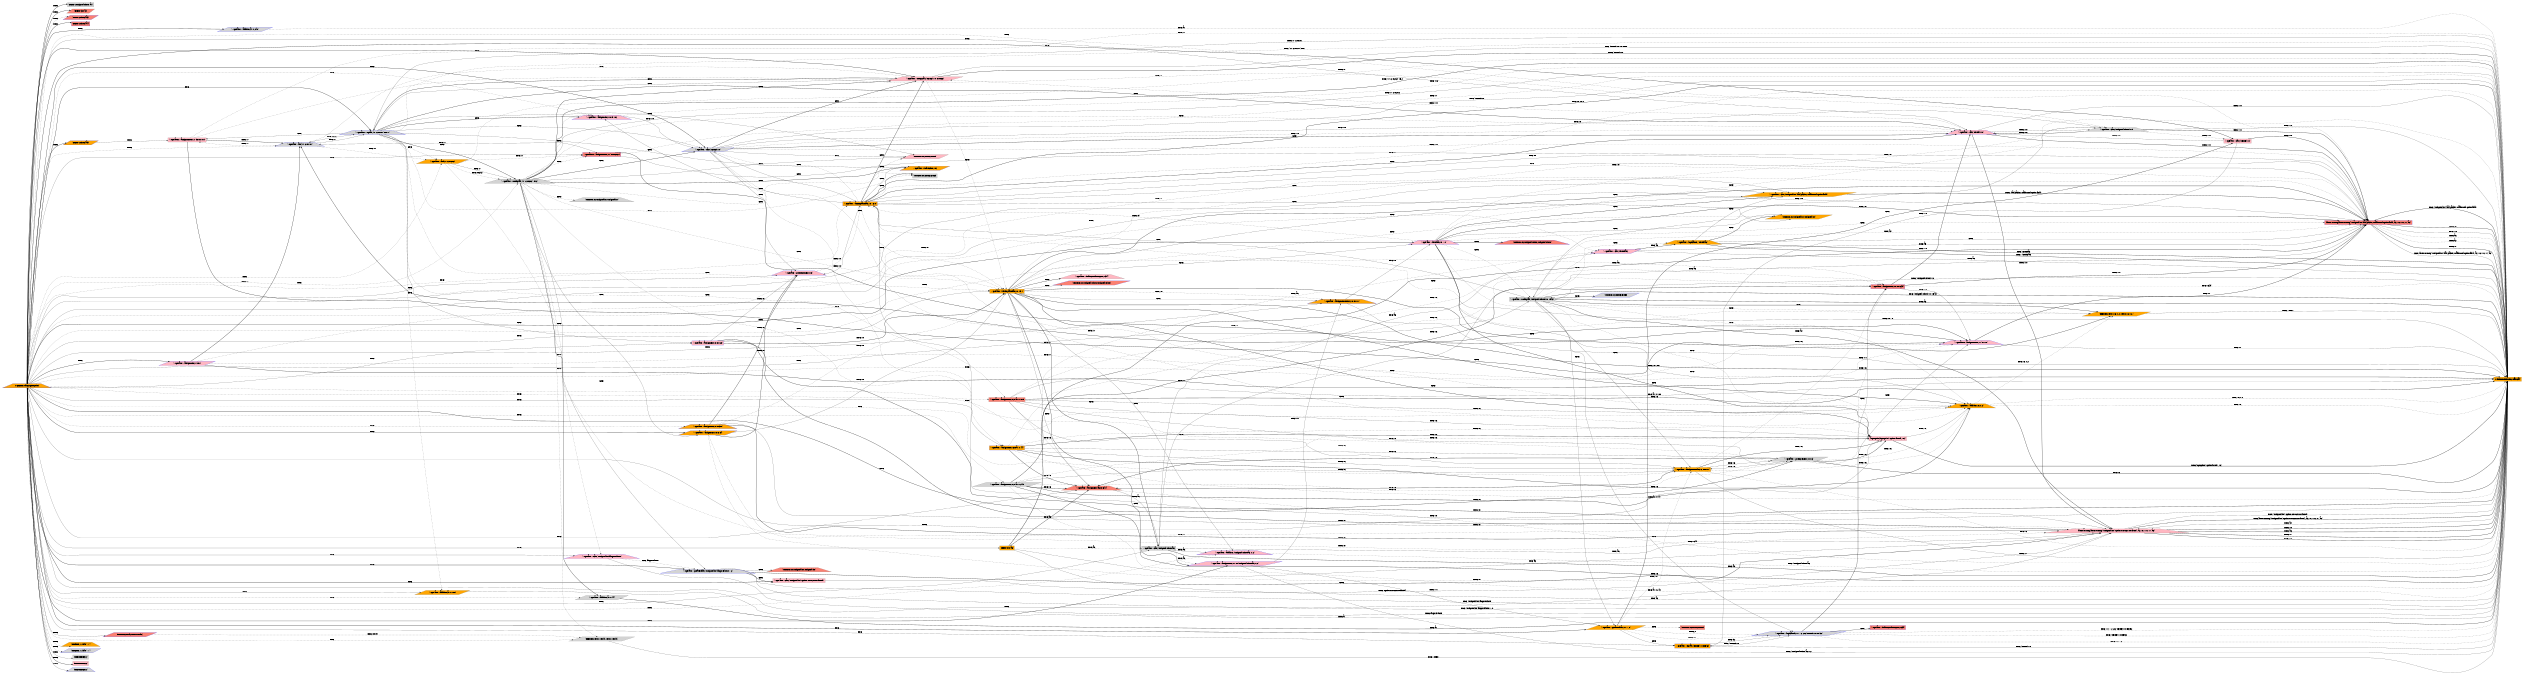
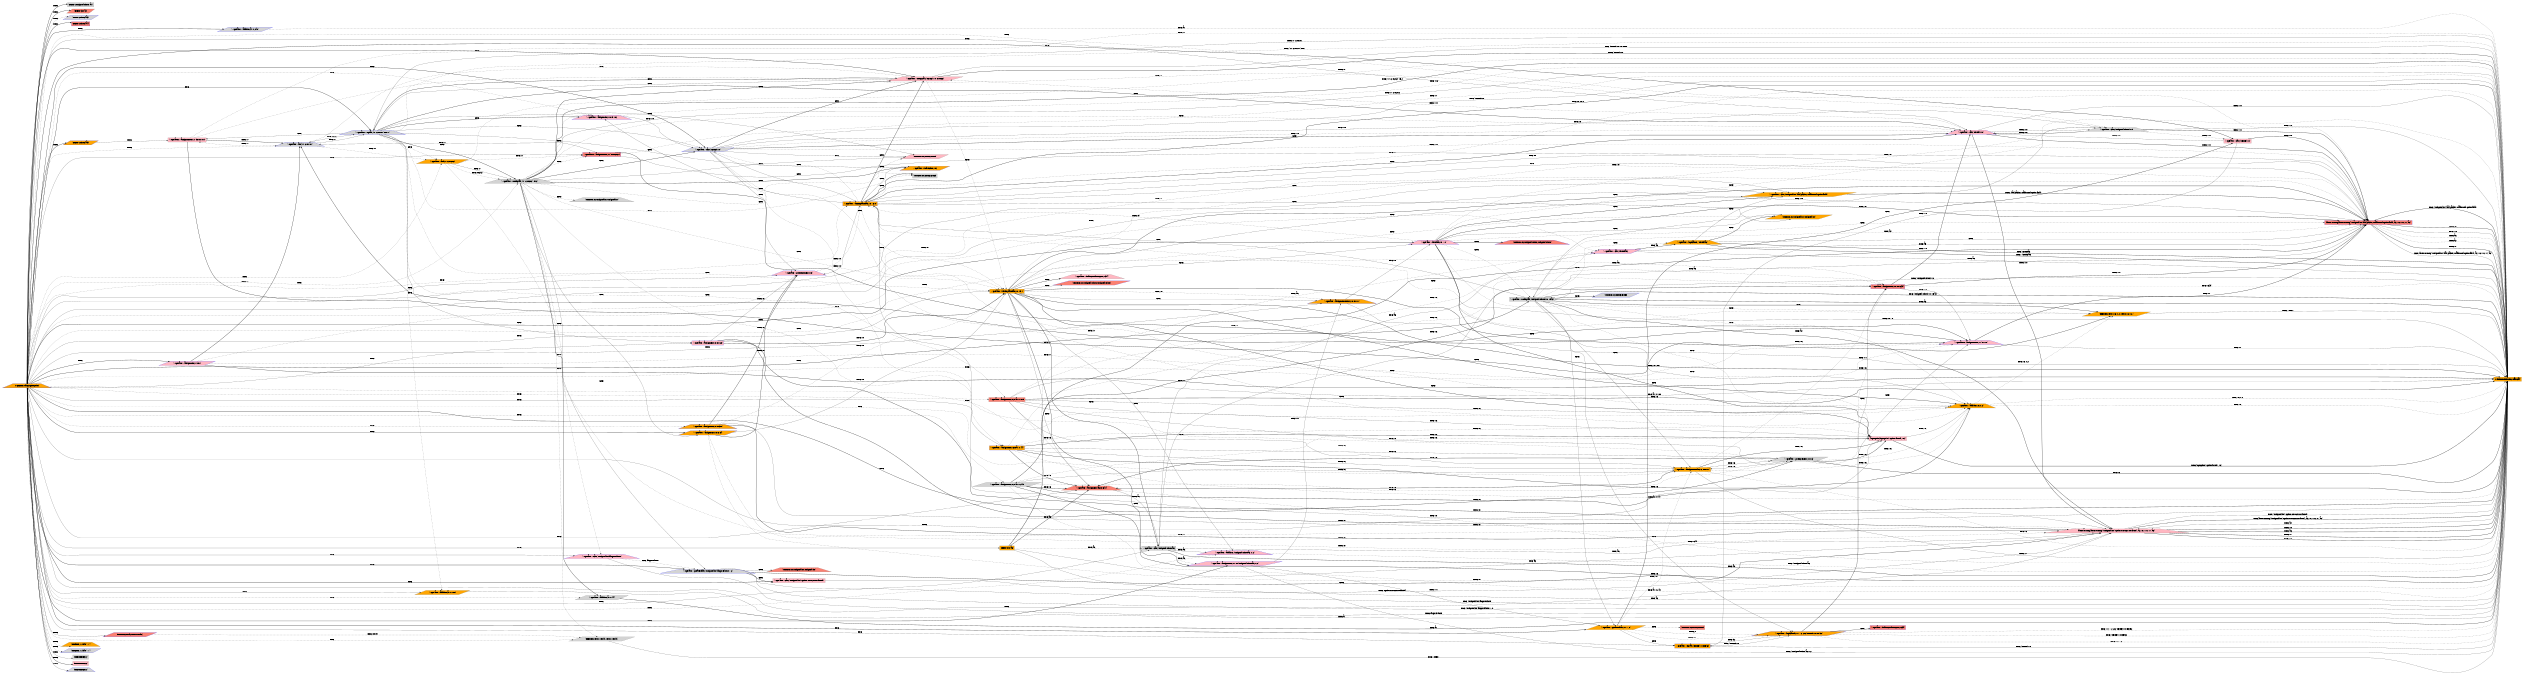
(81, 17) -> (81, 17)
(781, 364) -> (781, 364)
(1799, 634) -> (1799, 634)
